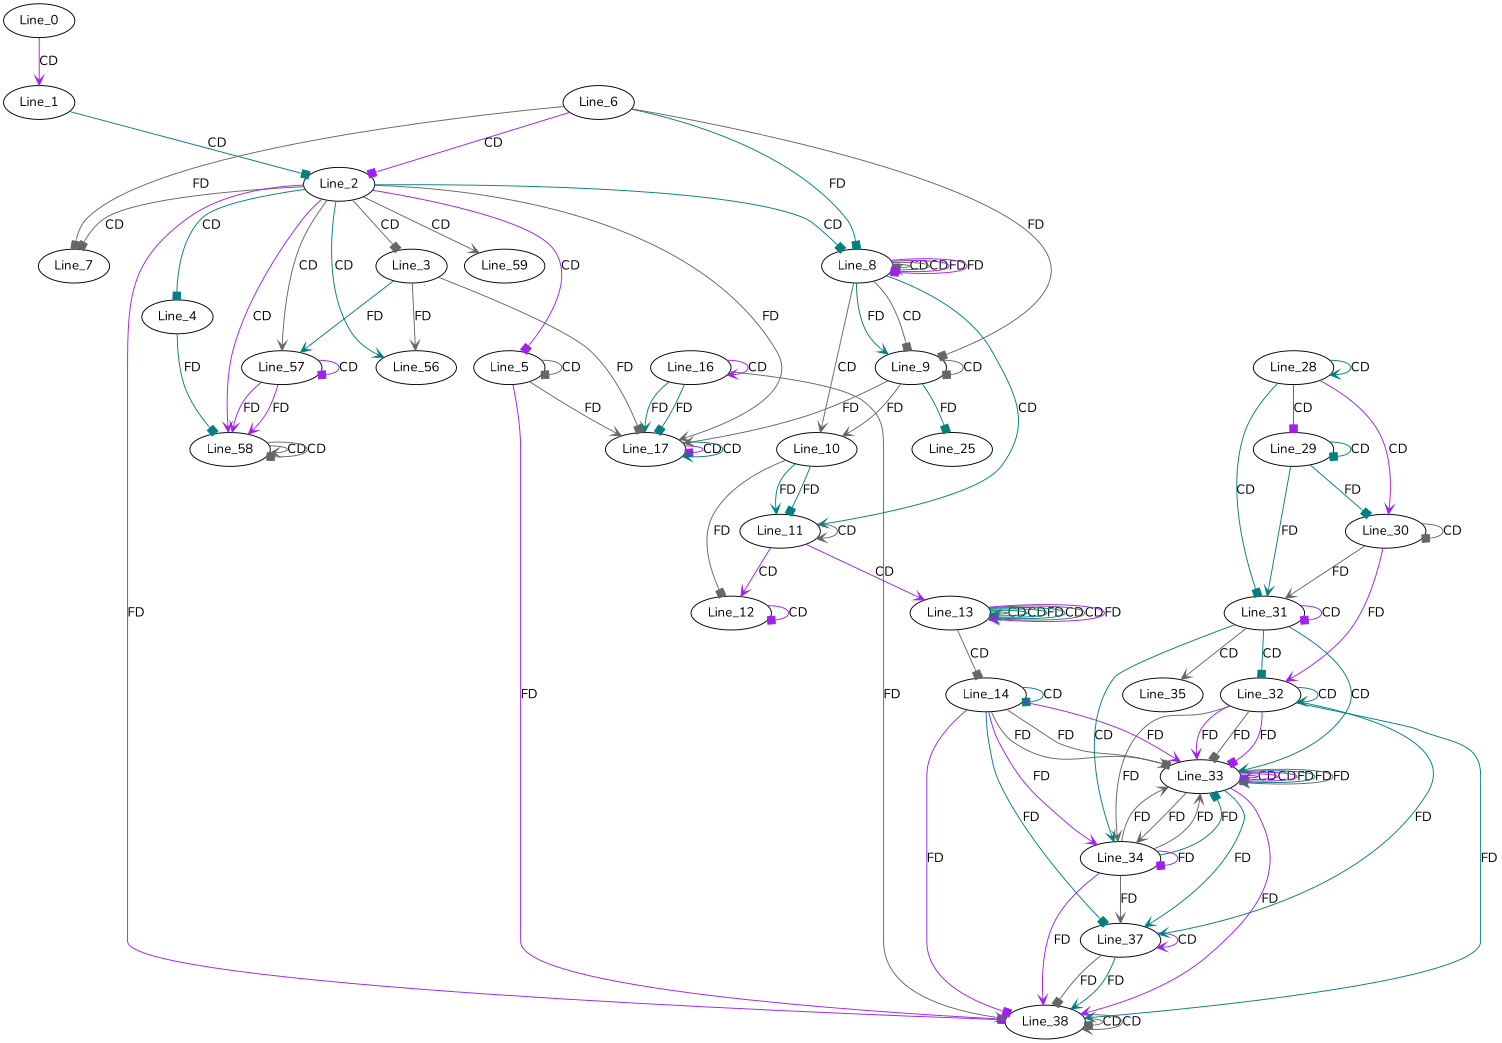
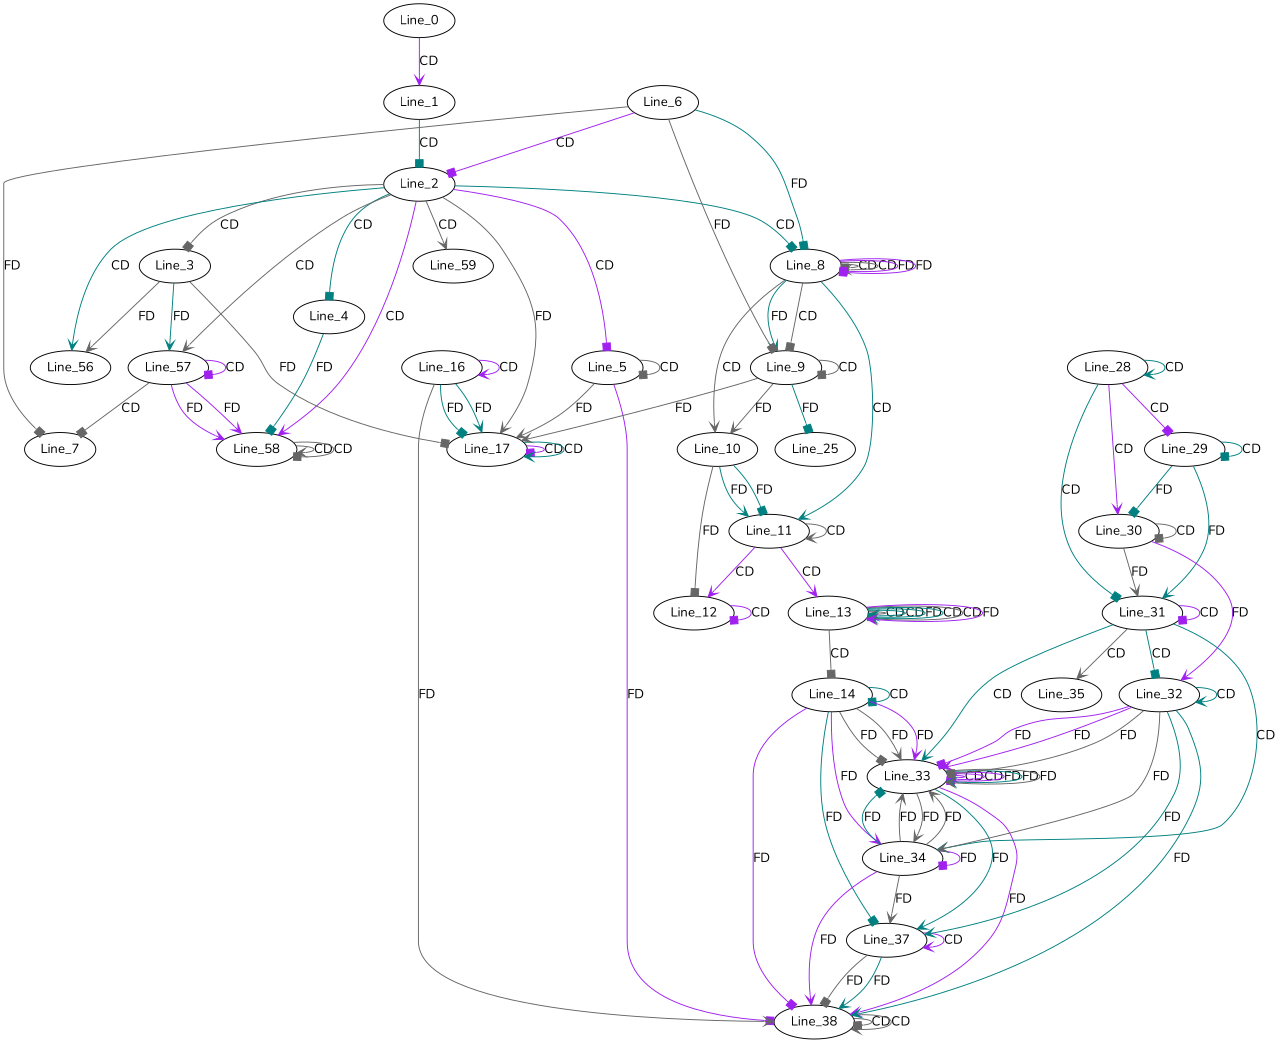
(188, 197) -> (118, 406)
(132, 943) -> none
